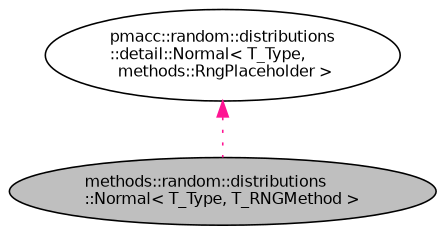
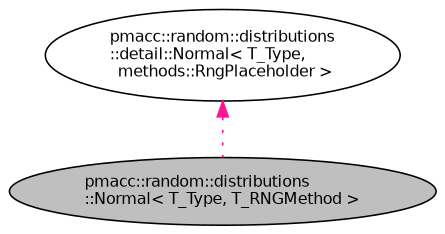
(223, 191) -> (223, 191)
